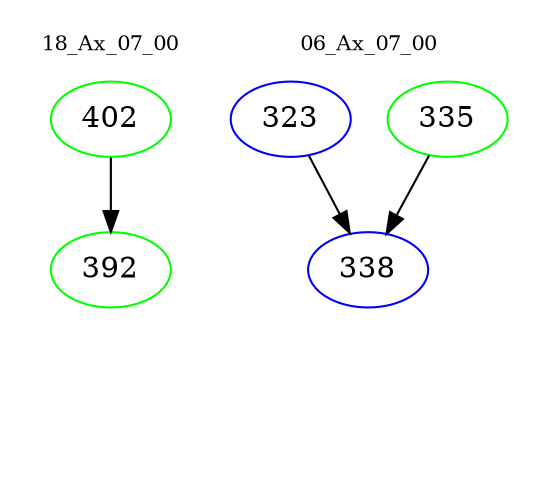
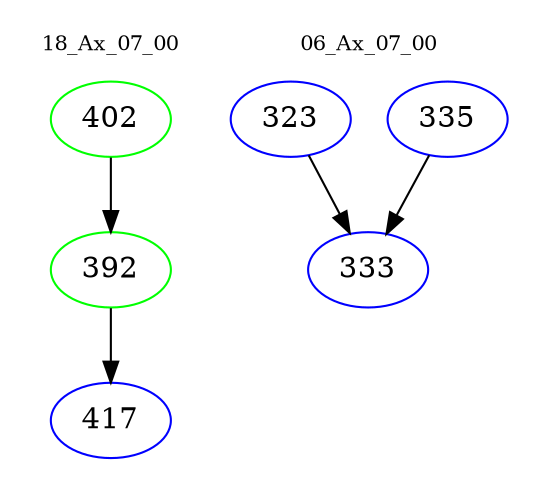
(448, 119) -> (448, 119)
(368, 270) -> (368, 270)
none -> (111, 420)
